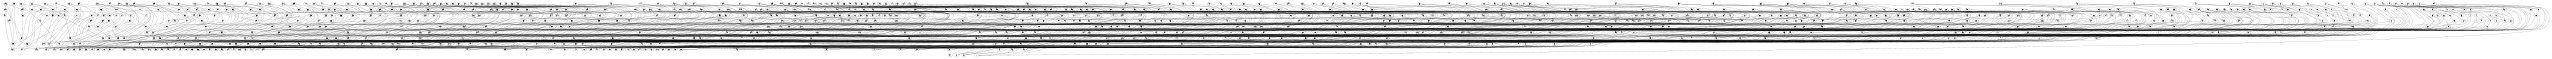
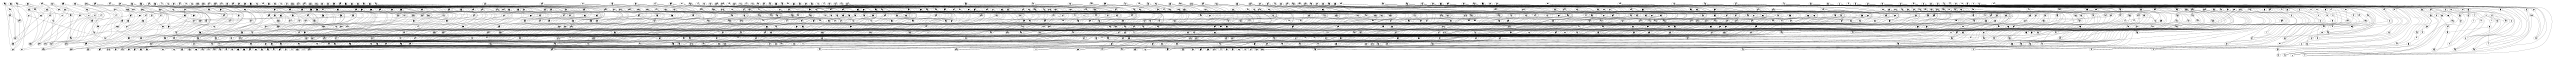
(465, 27) -> none
